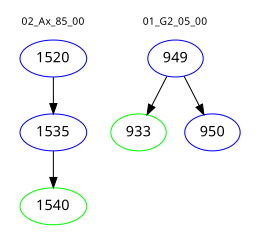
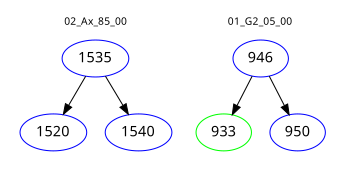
(176, 59) -> (261, 59)
(53, 90) -> (77, 91)
(53, 206) -> (139, 132)
